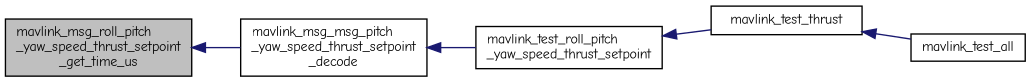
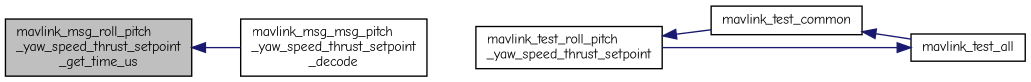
(787, 20) -> (787, 20)
(458, 48) -> (780, 48)
